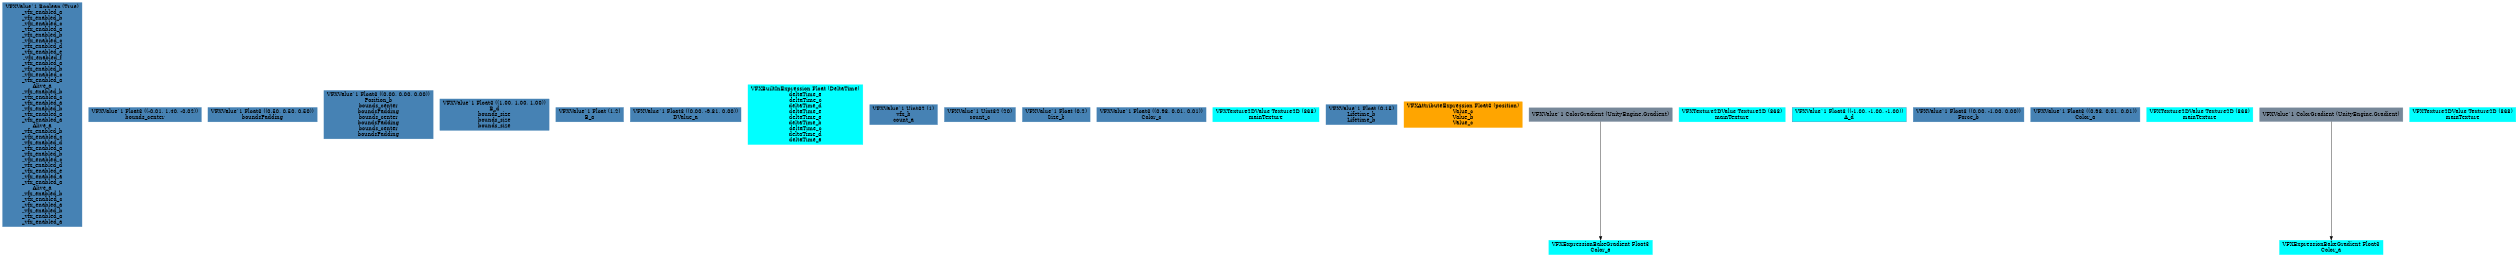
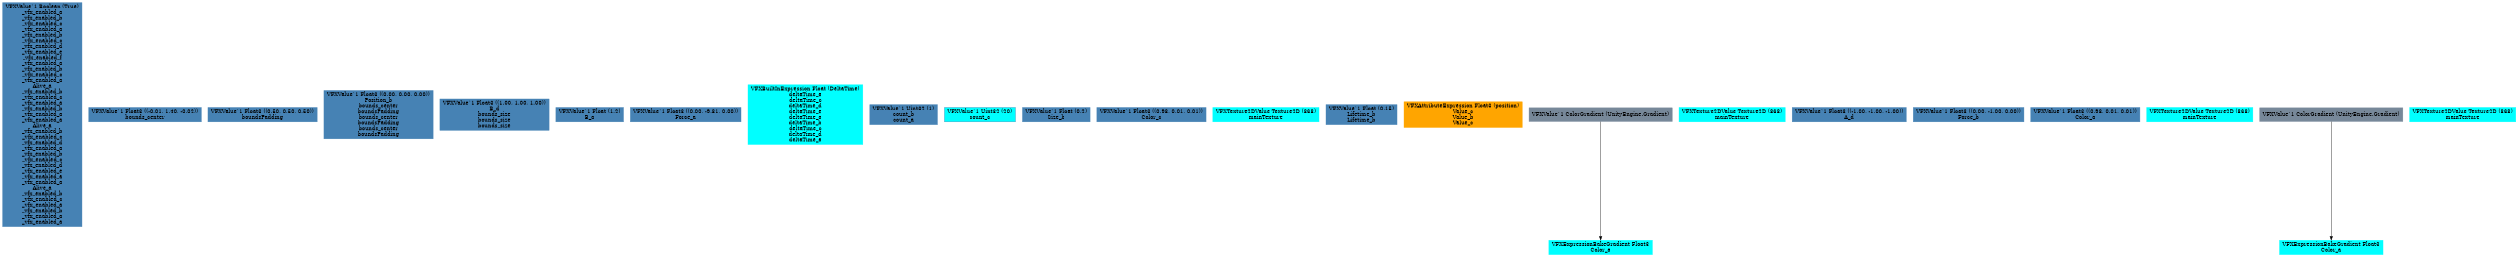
(686, 115) -> (686, 115)
(904, 115) -> (904, 115)
(980, 115) -> (980, 115)
(1849, 115) -> (1849, 115)
